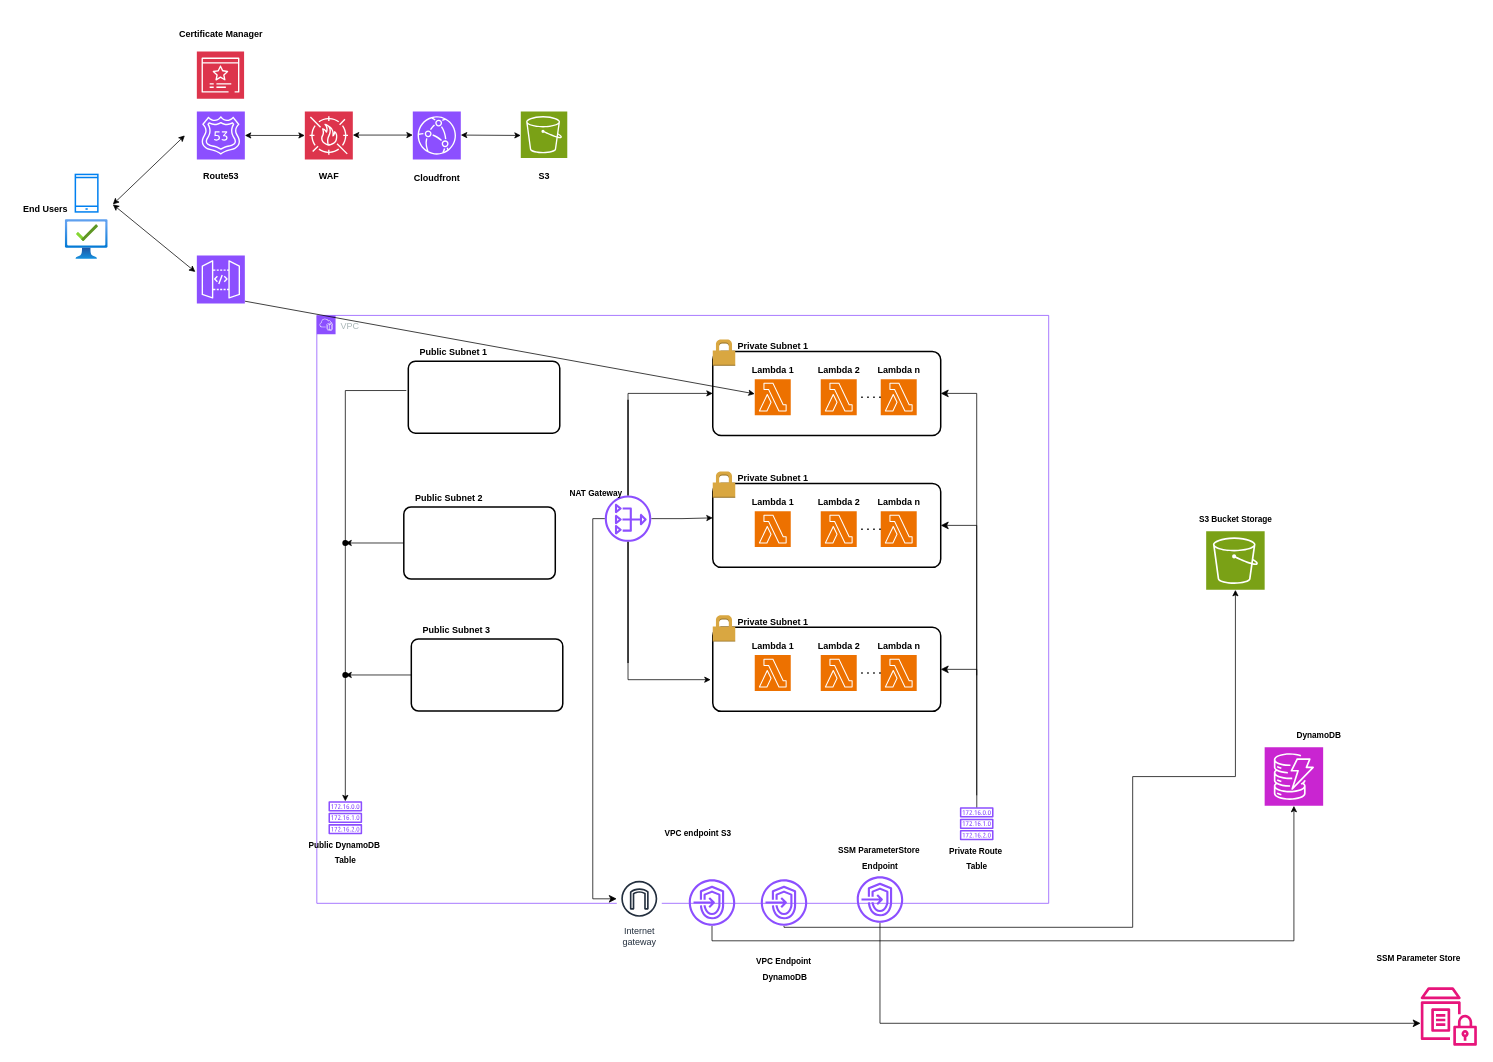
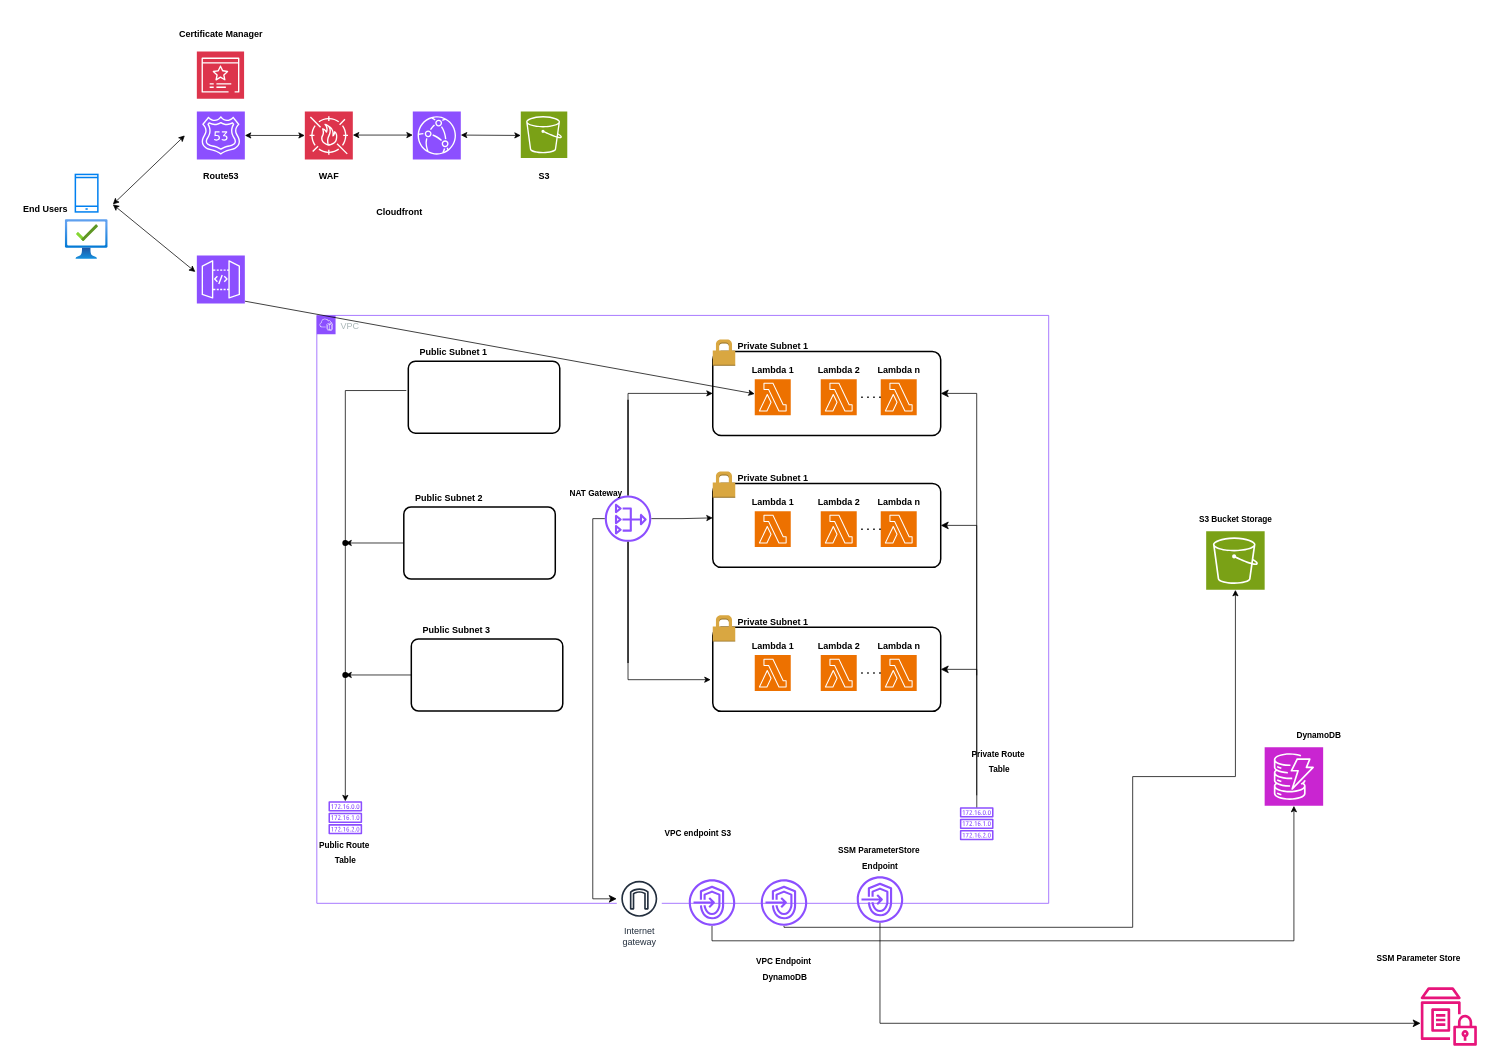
(437, 177) -> (399, 211)
(346, 852) -> (346, 852)
(977, 858) -> (999, 761)
